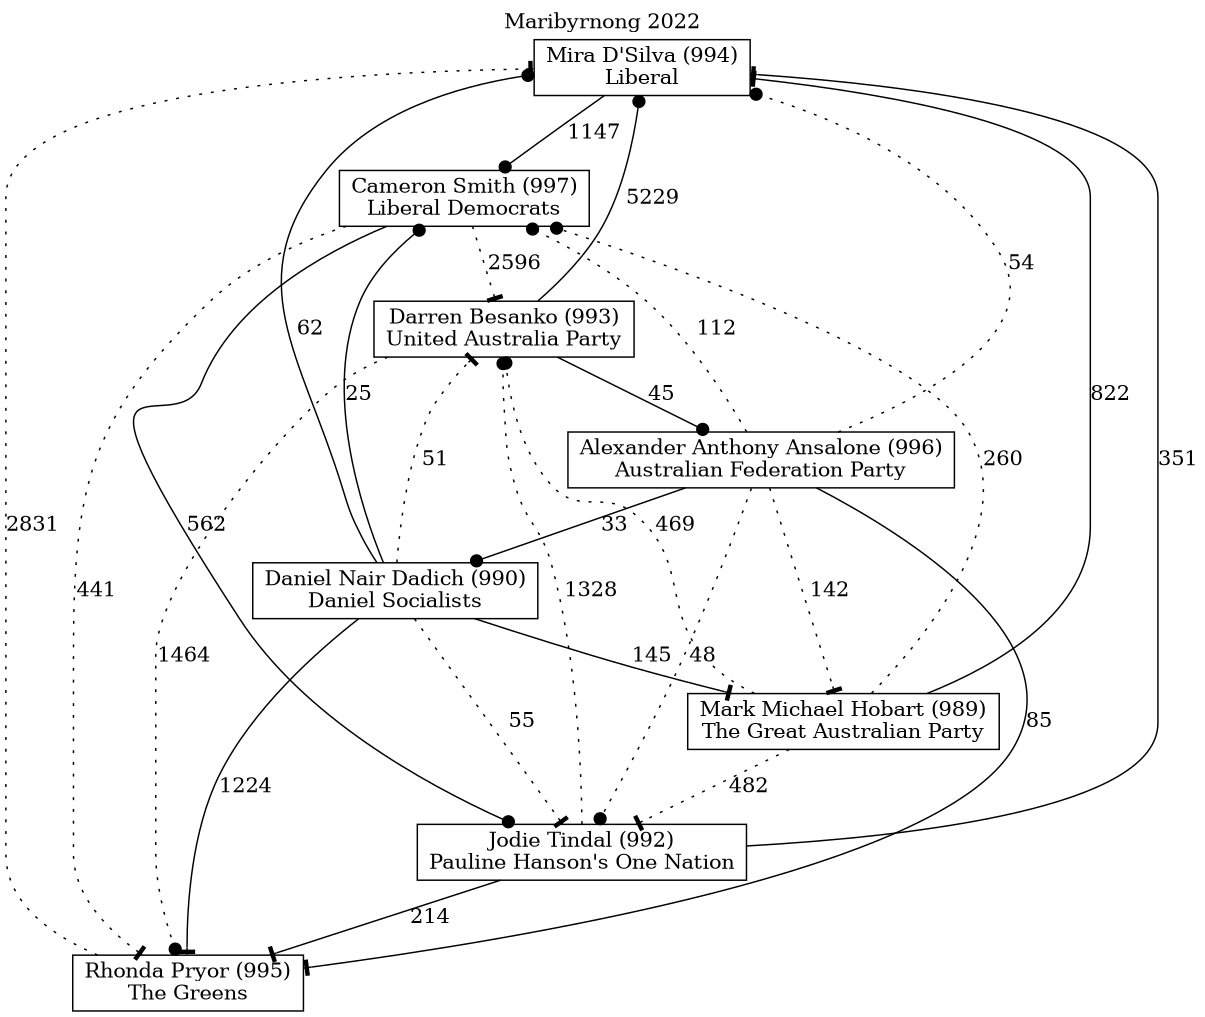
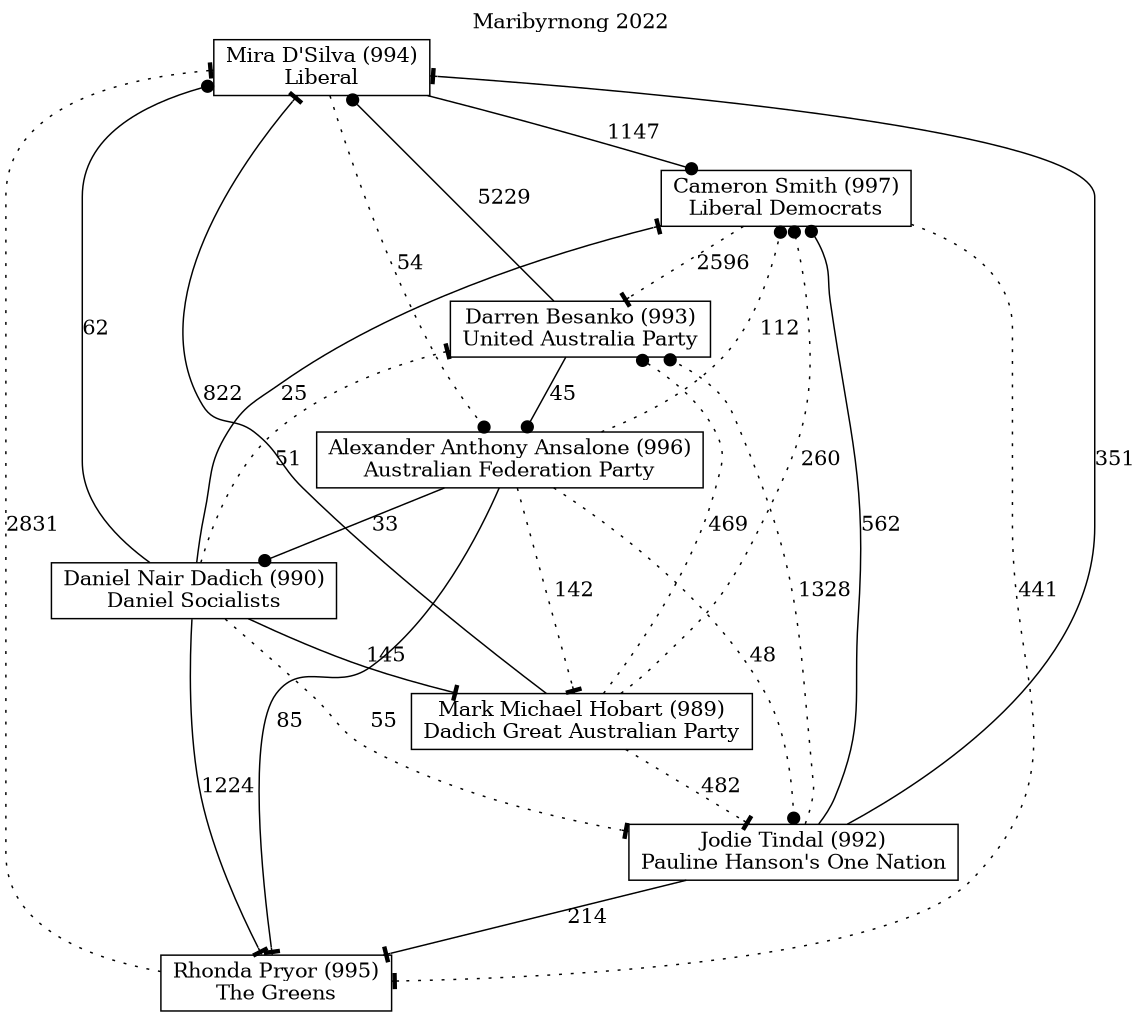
(994, 245) -> (392, 265)
(345, 399) -> (366, 333)
(180, 524) -> (861, 532)
(168, 608) -> none
(843, 721) -> (582, 721)
